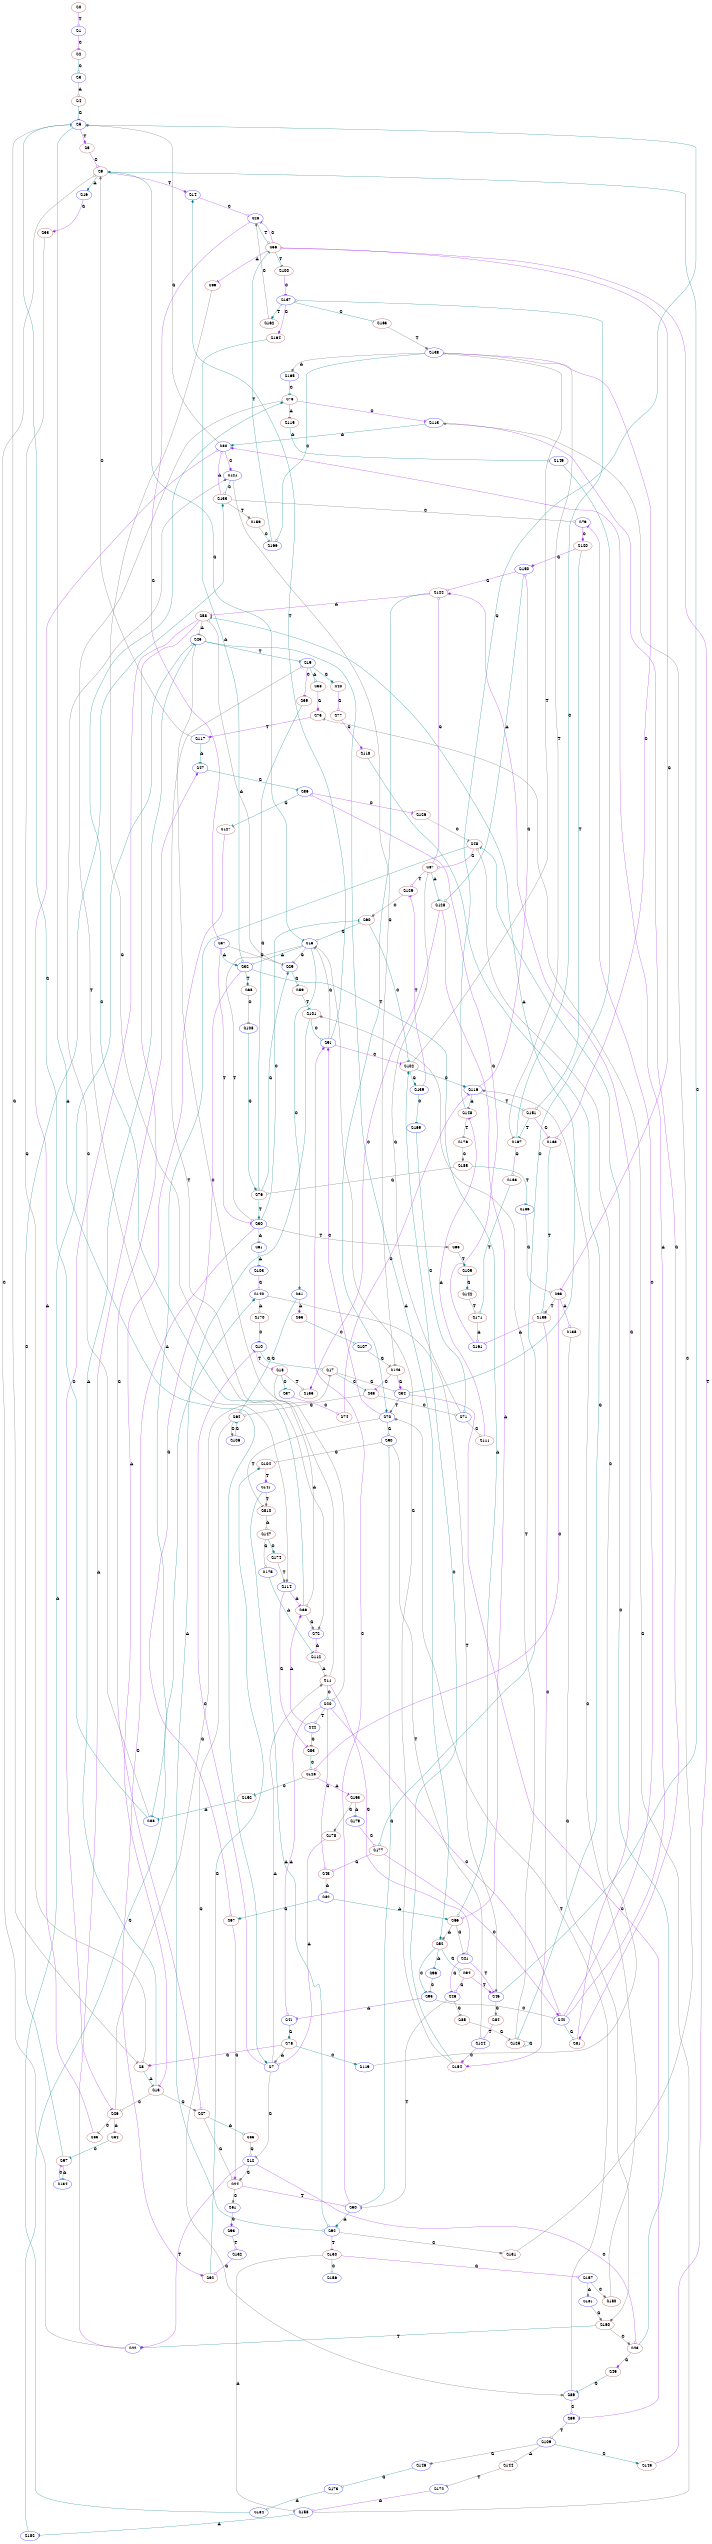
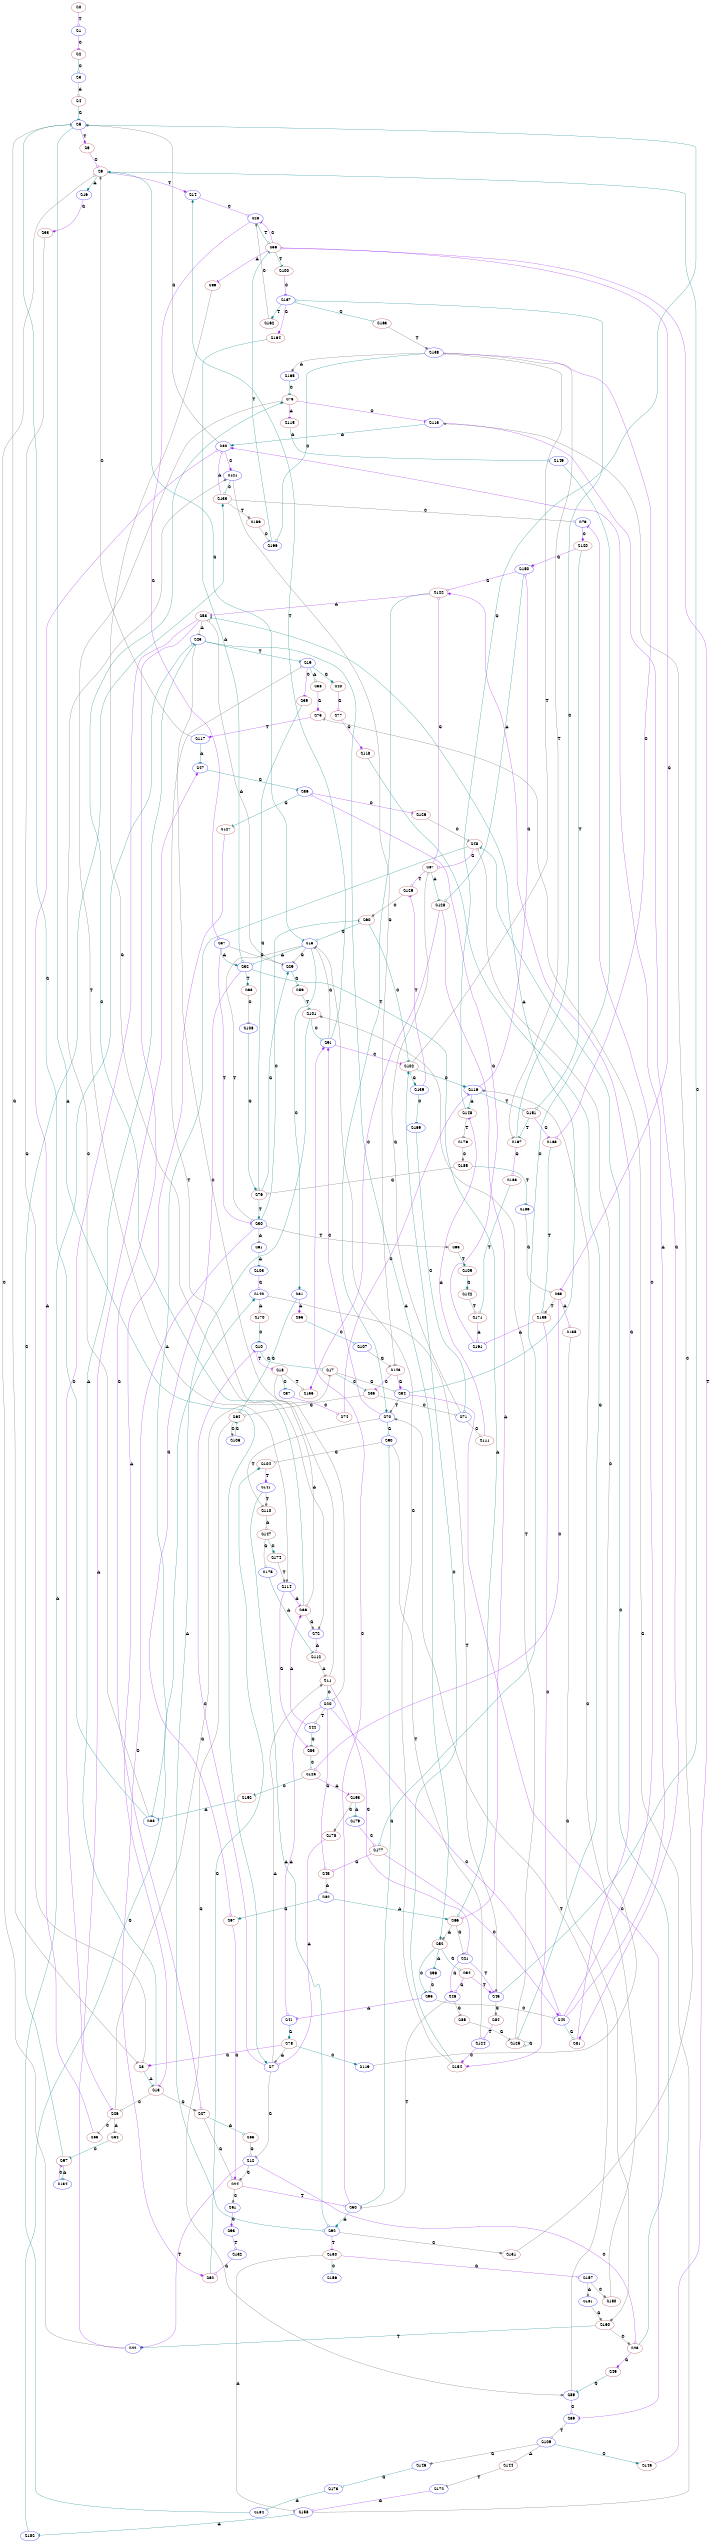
(266, 1511) -> (266, 1511)
